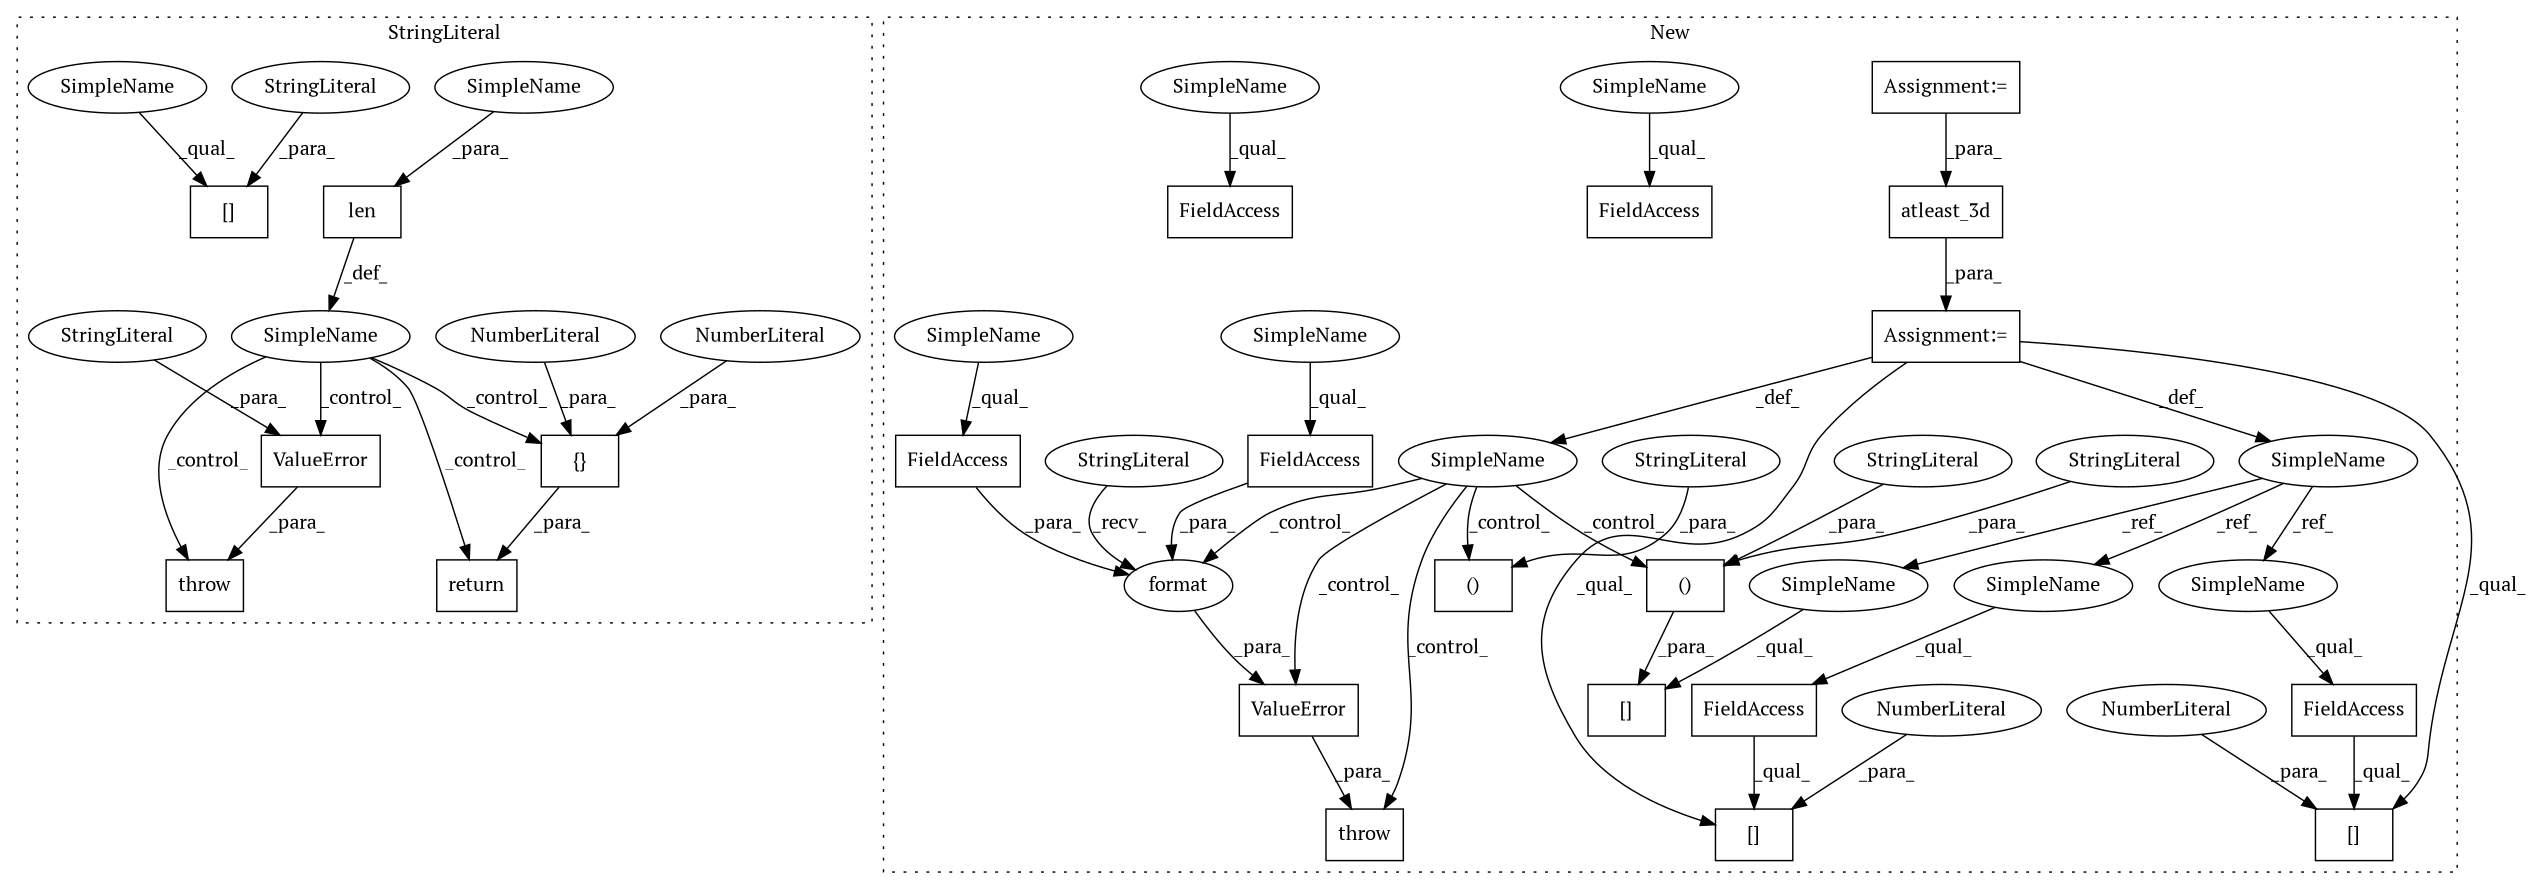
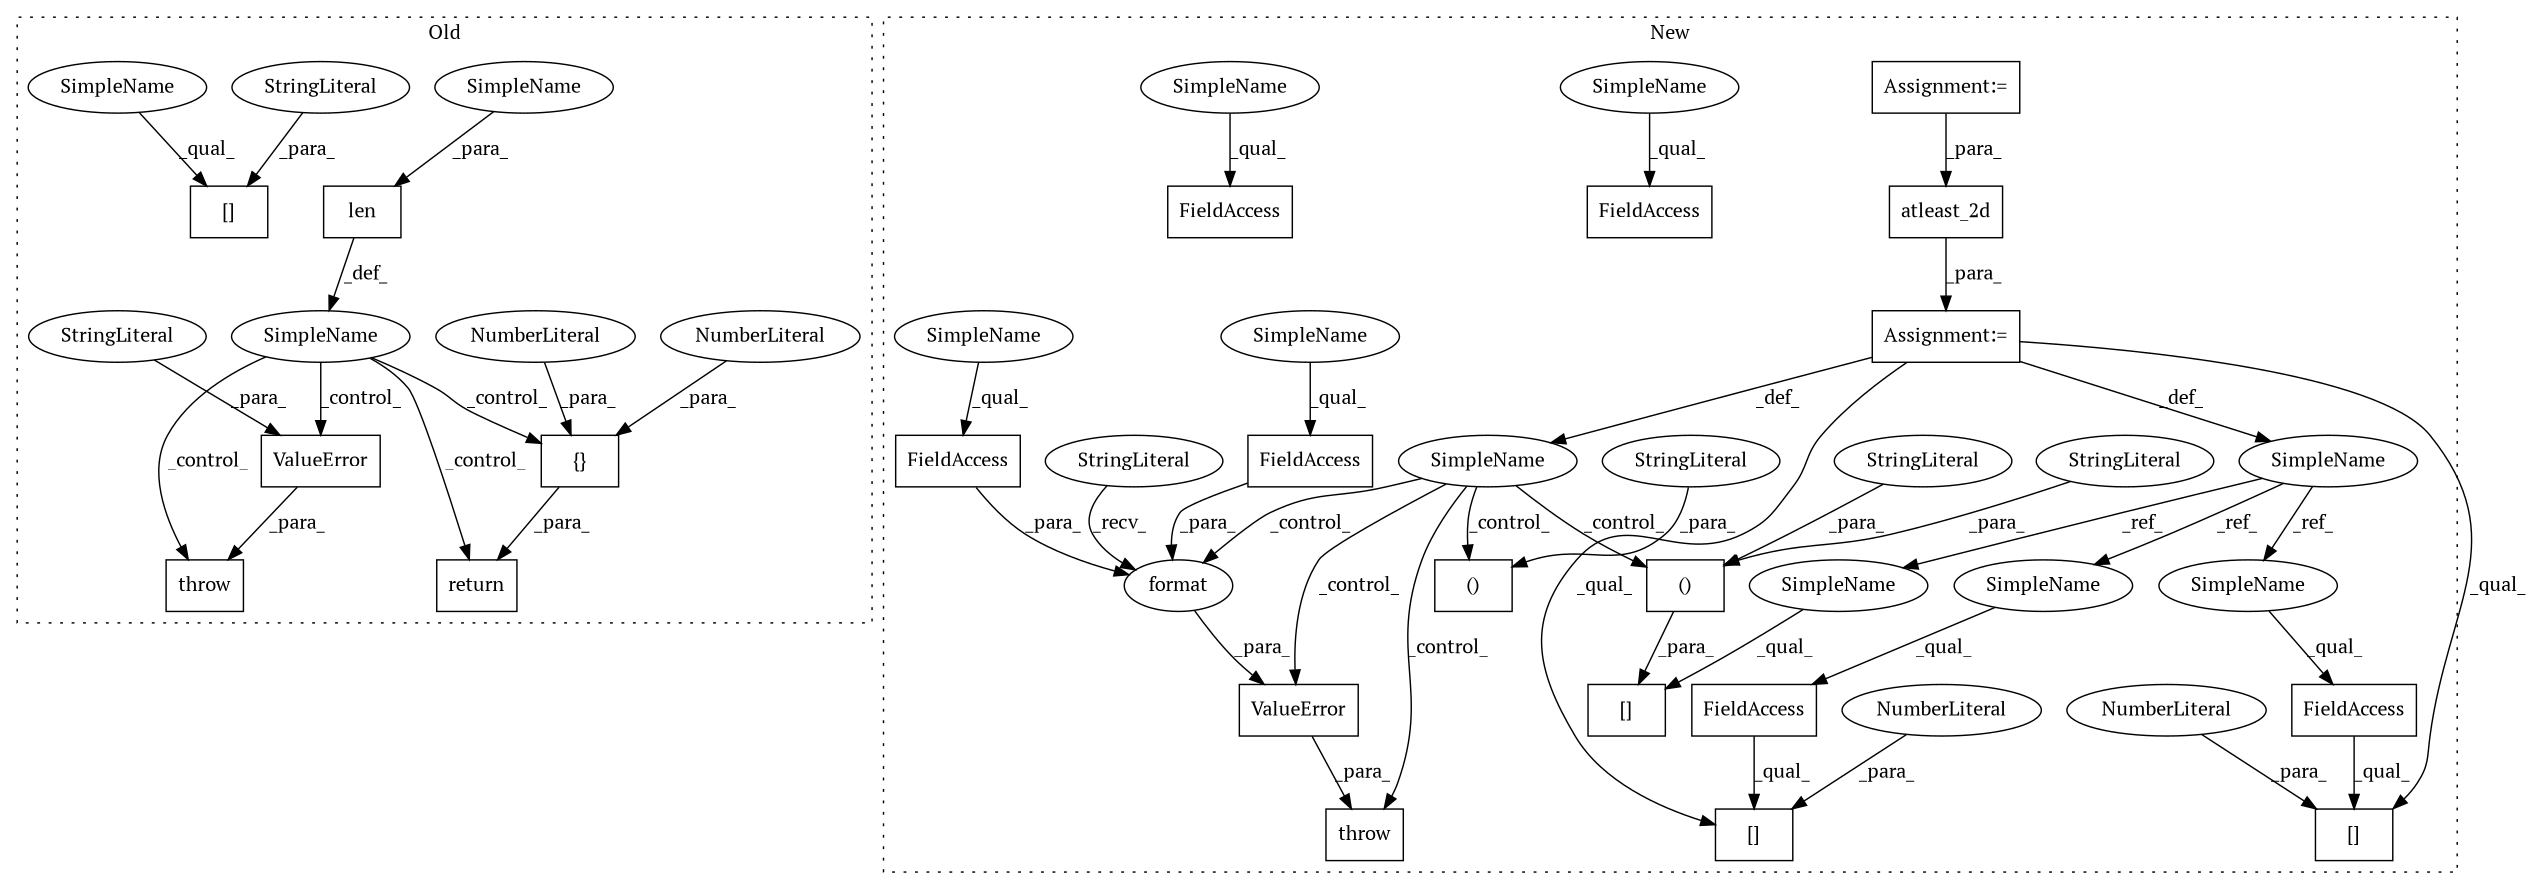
(445, 34) -> (445, 34)
(1946, 212) -> (1946, 212)
